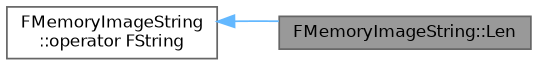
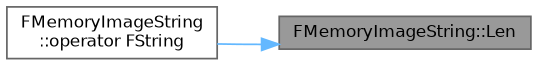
(257, 21) -> (239, 44)
